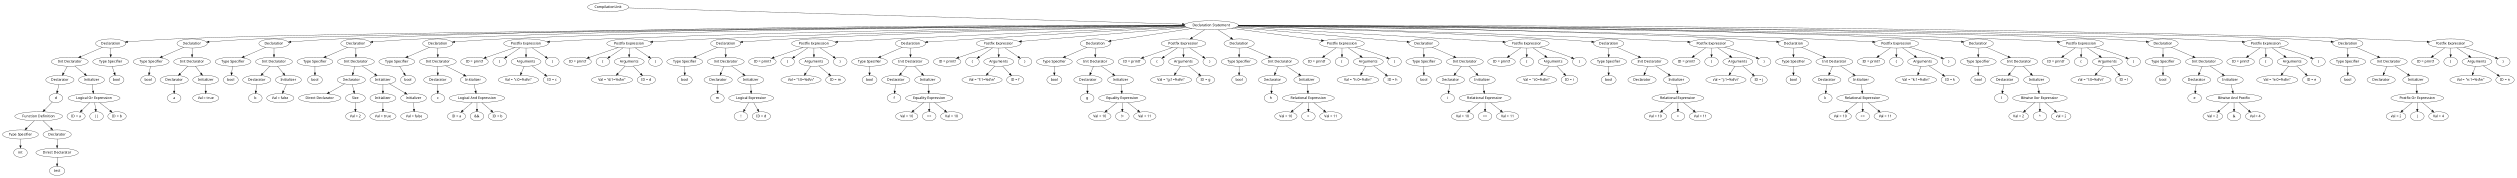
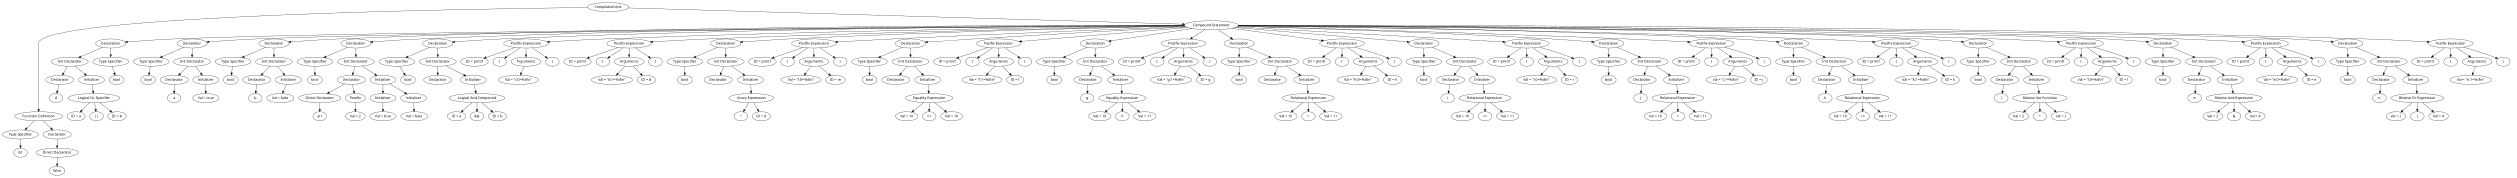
(1211, 25) -> (1211, 25)
(552, 80) -> none
(2505, 80) -> none
(94, 98) -> (94, 98)
(355, 98) -> (355, 98)
(438, 98) -> none
(477, 98) -> (477, 98)
(717, 98) -> none
(751, 98) -> (751, 98)
(894, 98) -> none
(1271, 98) -> none
none -> (1641, 98)
(2040, 98) -> (2040, 98)
(2234, 98) -> (2234, 98)
none -> (2379, 98)
(2417, 98) -> (2417, 98)
(48, 106) -> (279, 15)
none -> (320, 116)
(57, 171) -> (57, 171)
